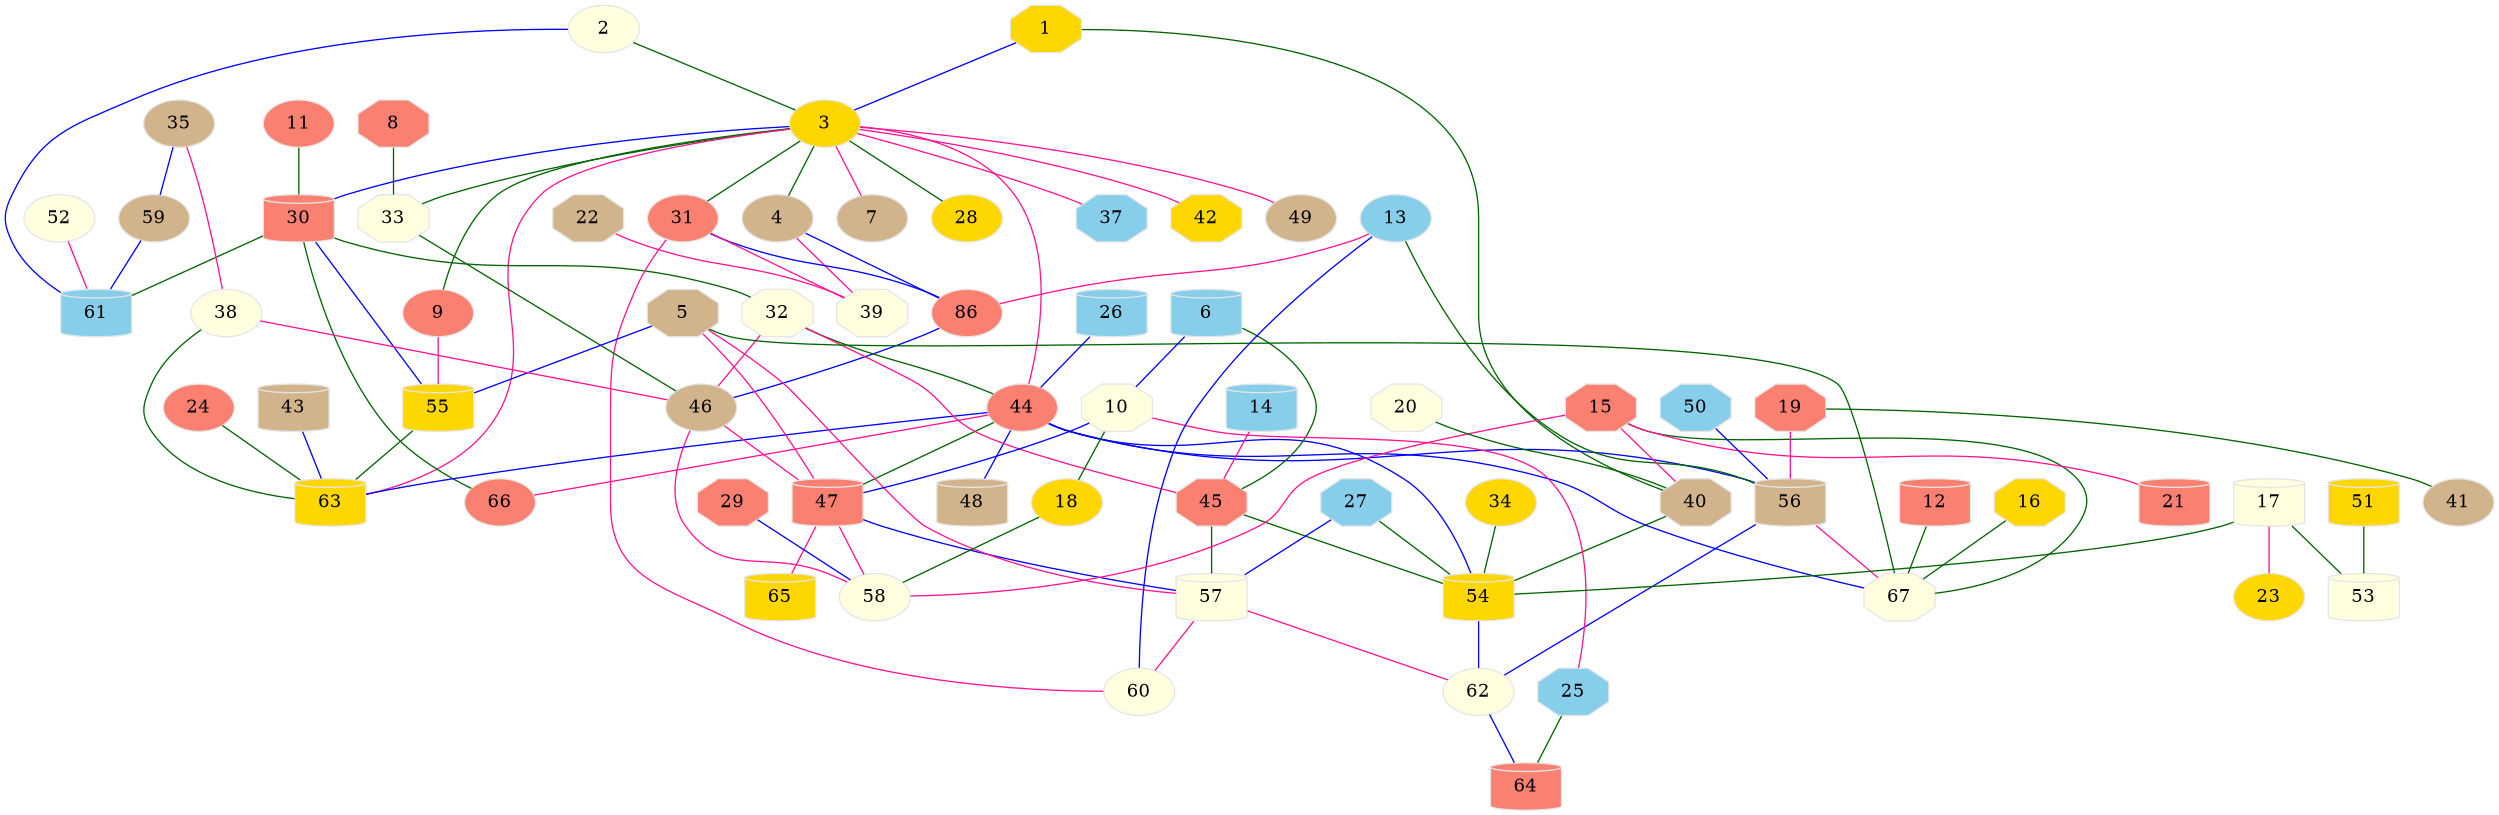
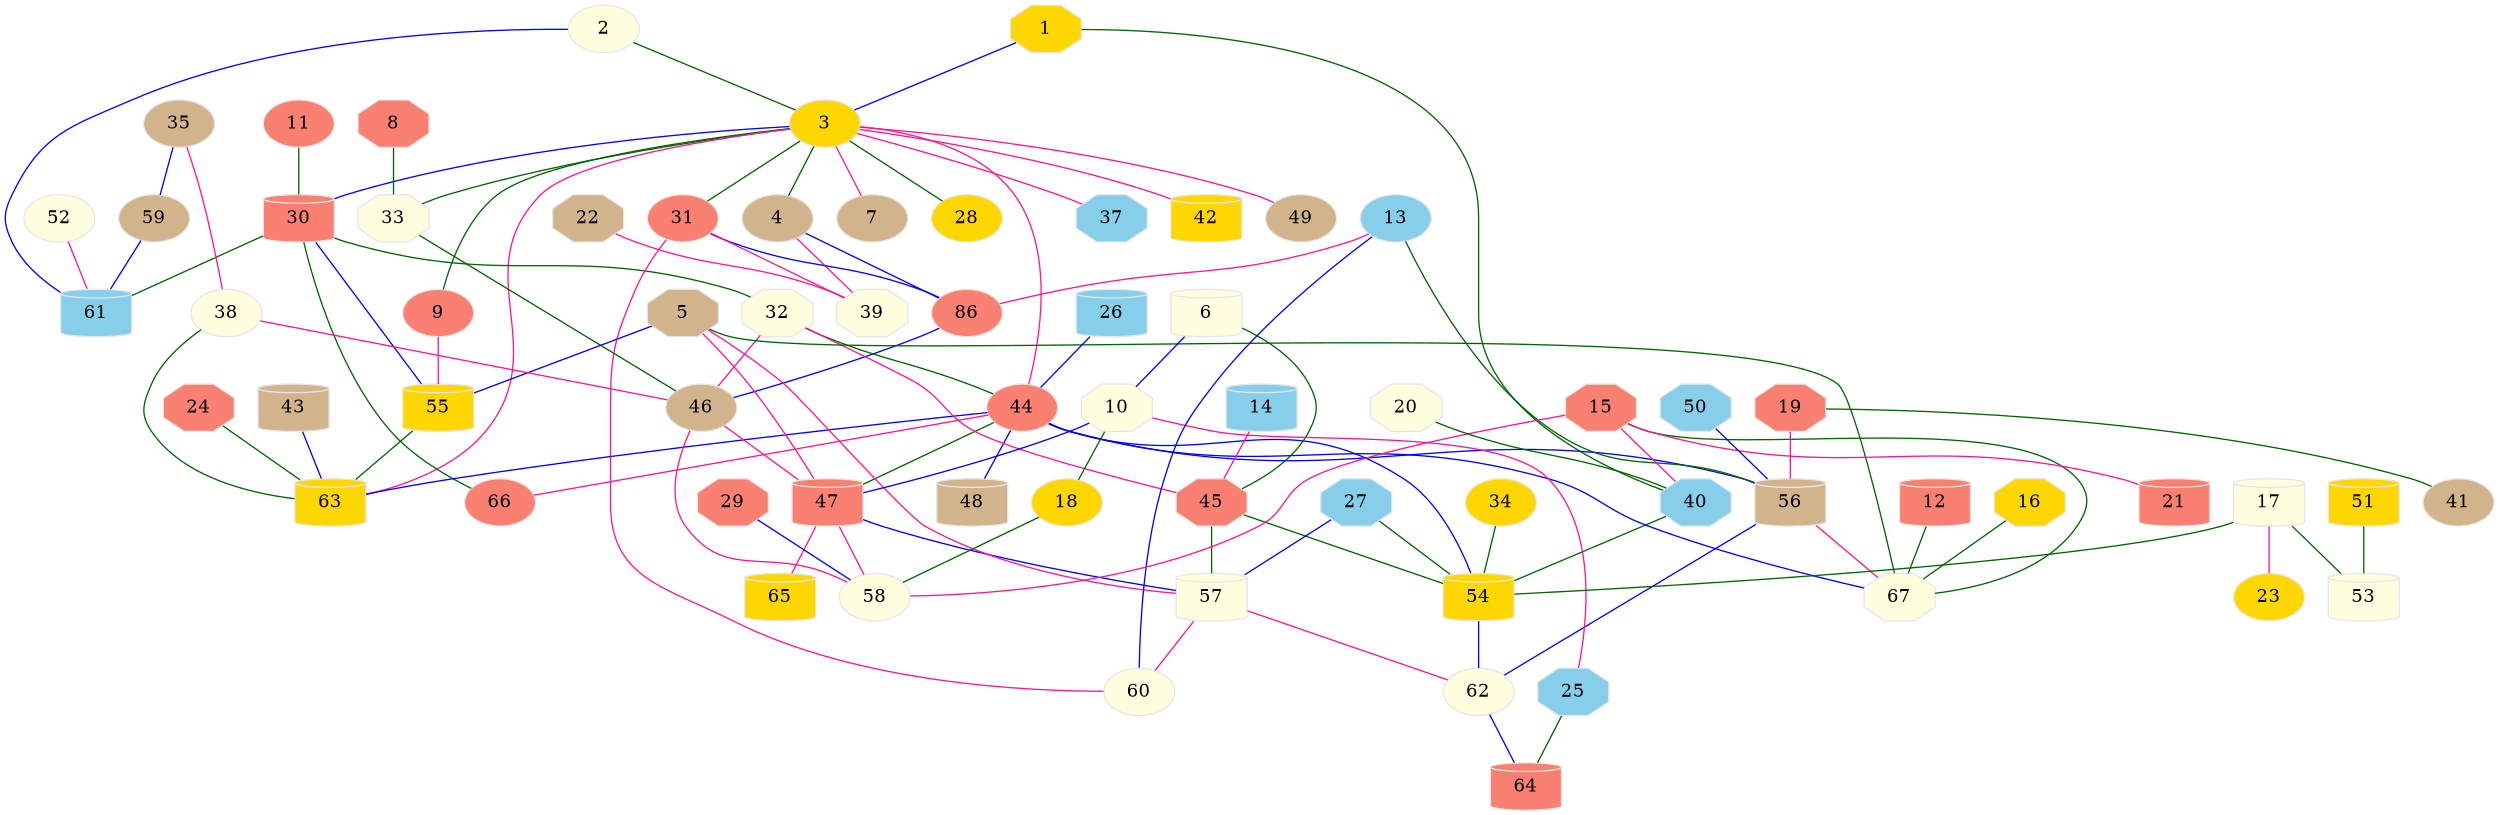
(1206, 218) -> (1206, 218)
(1206, 313) -> (1206, 313)
(199, 408) -> (199, 408)
(1696, 502) -> (1696, 502)
